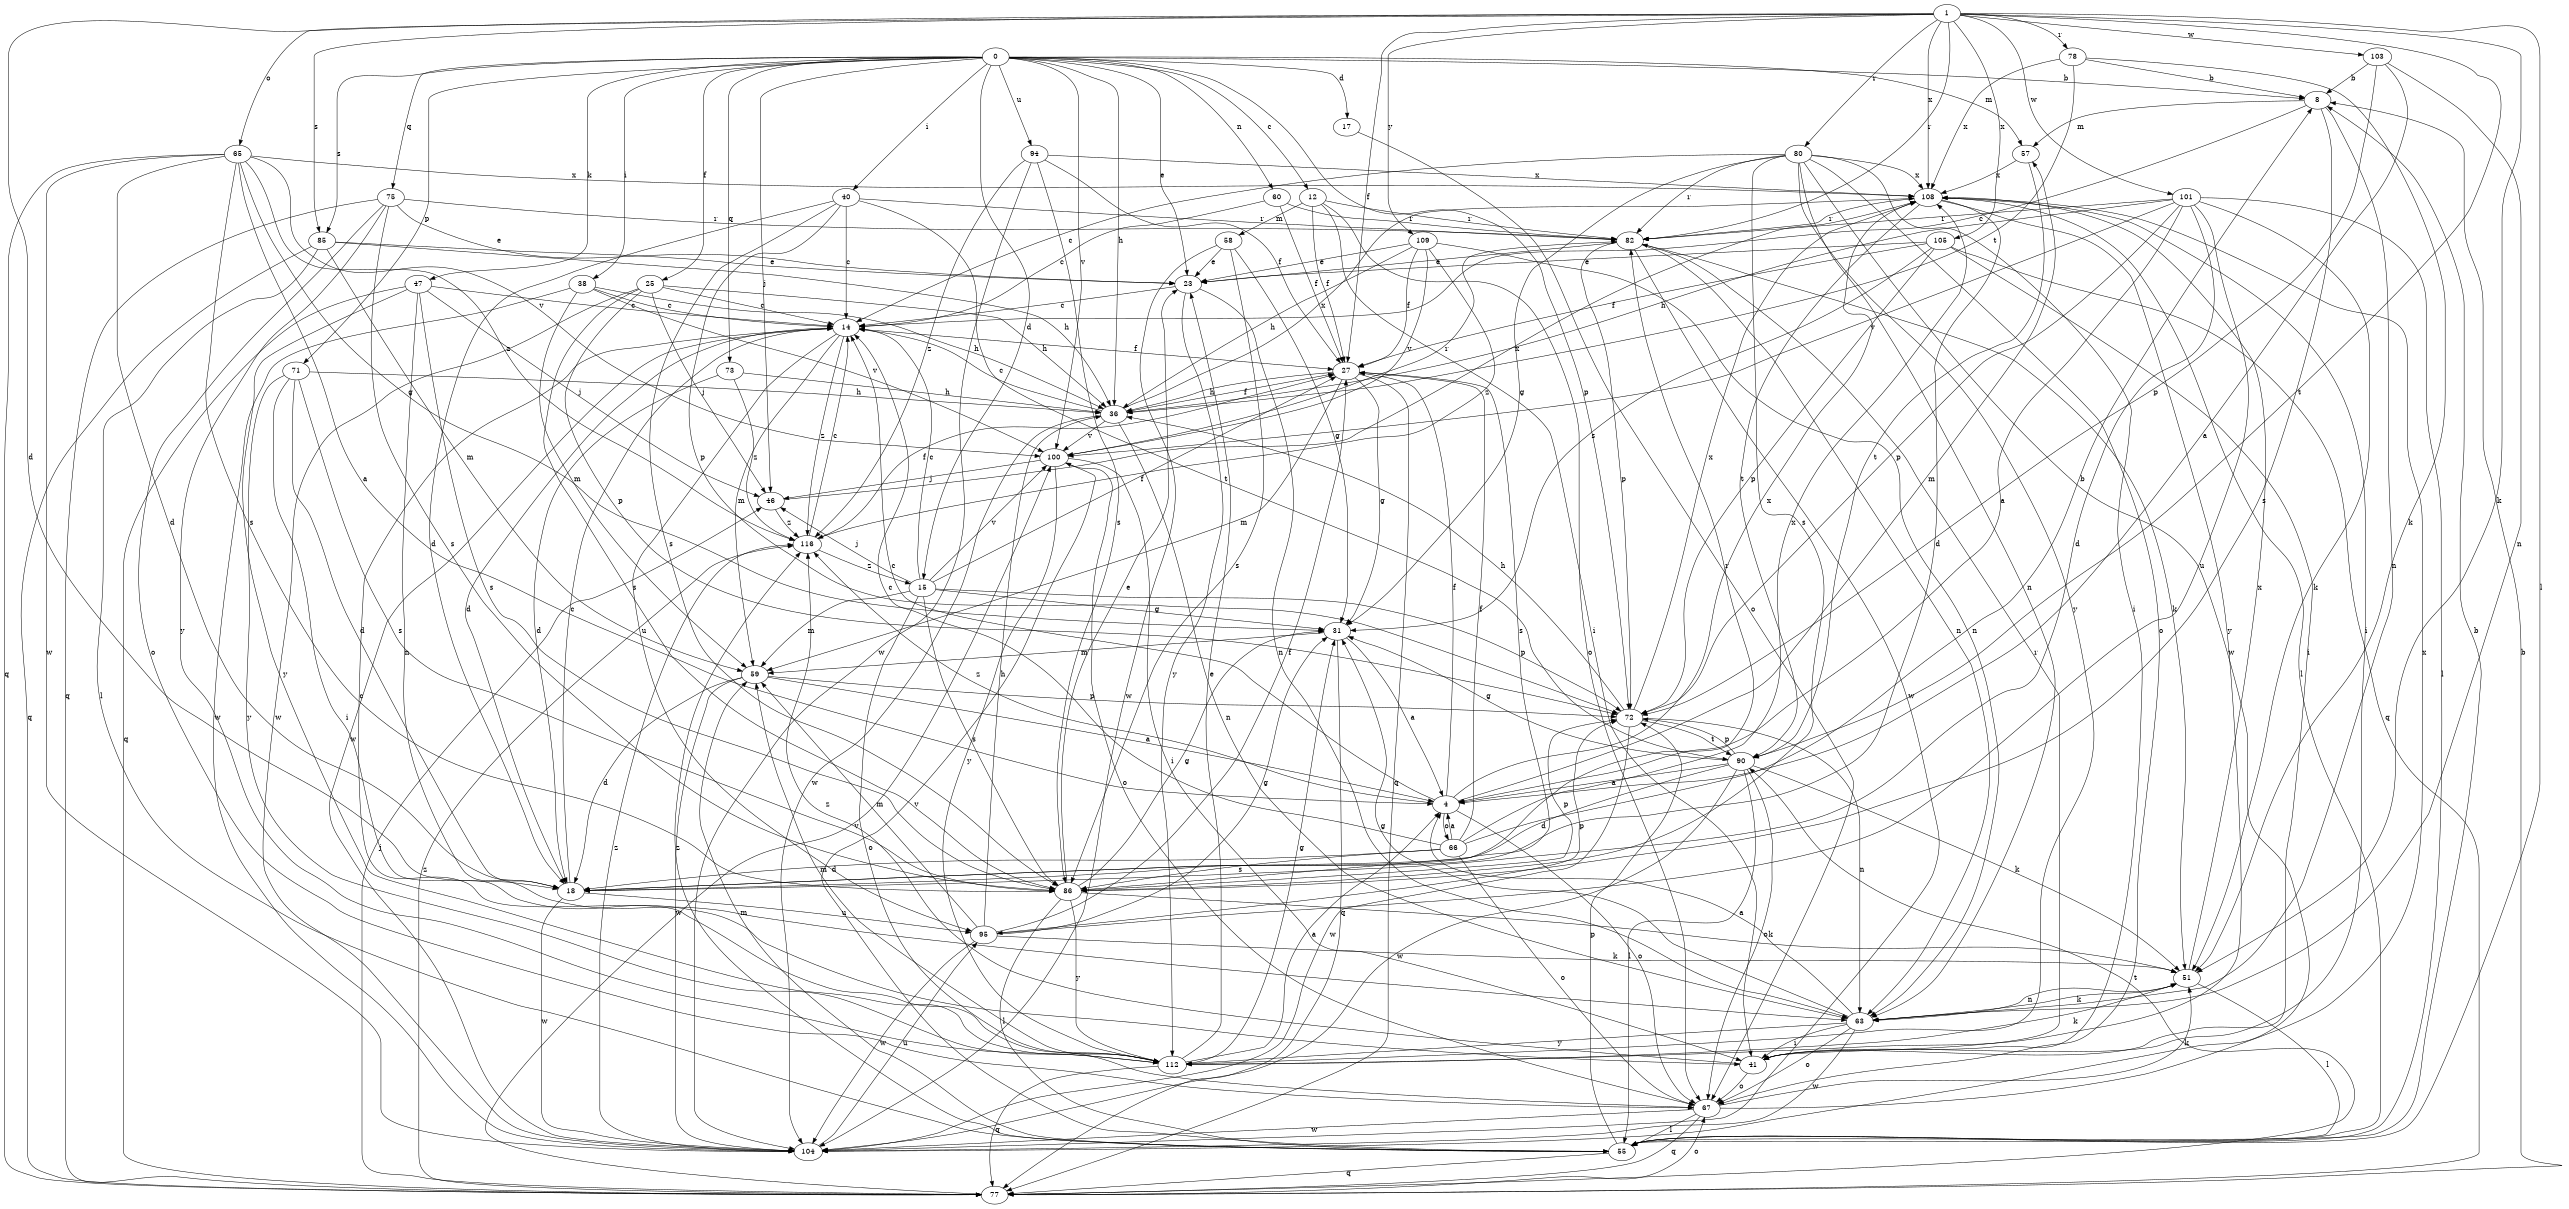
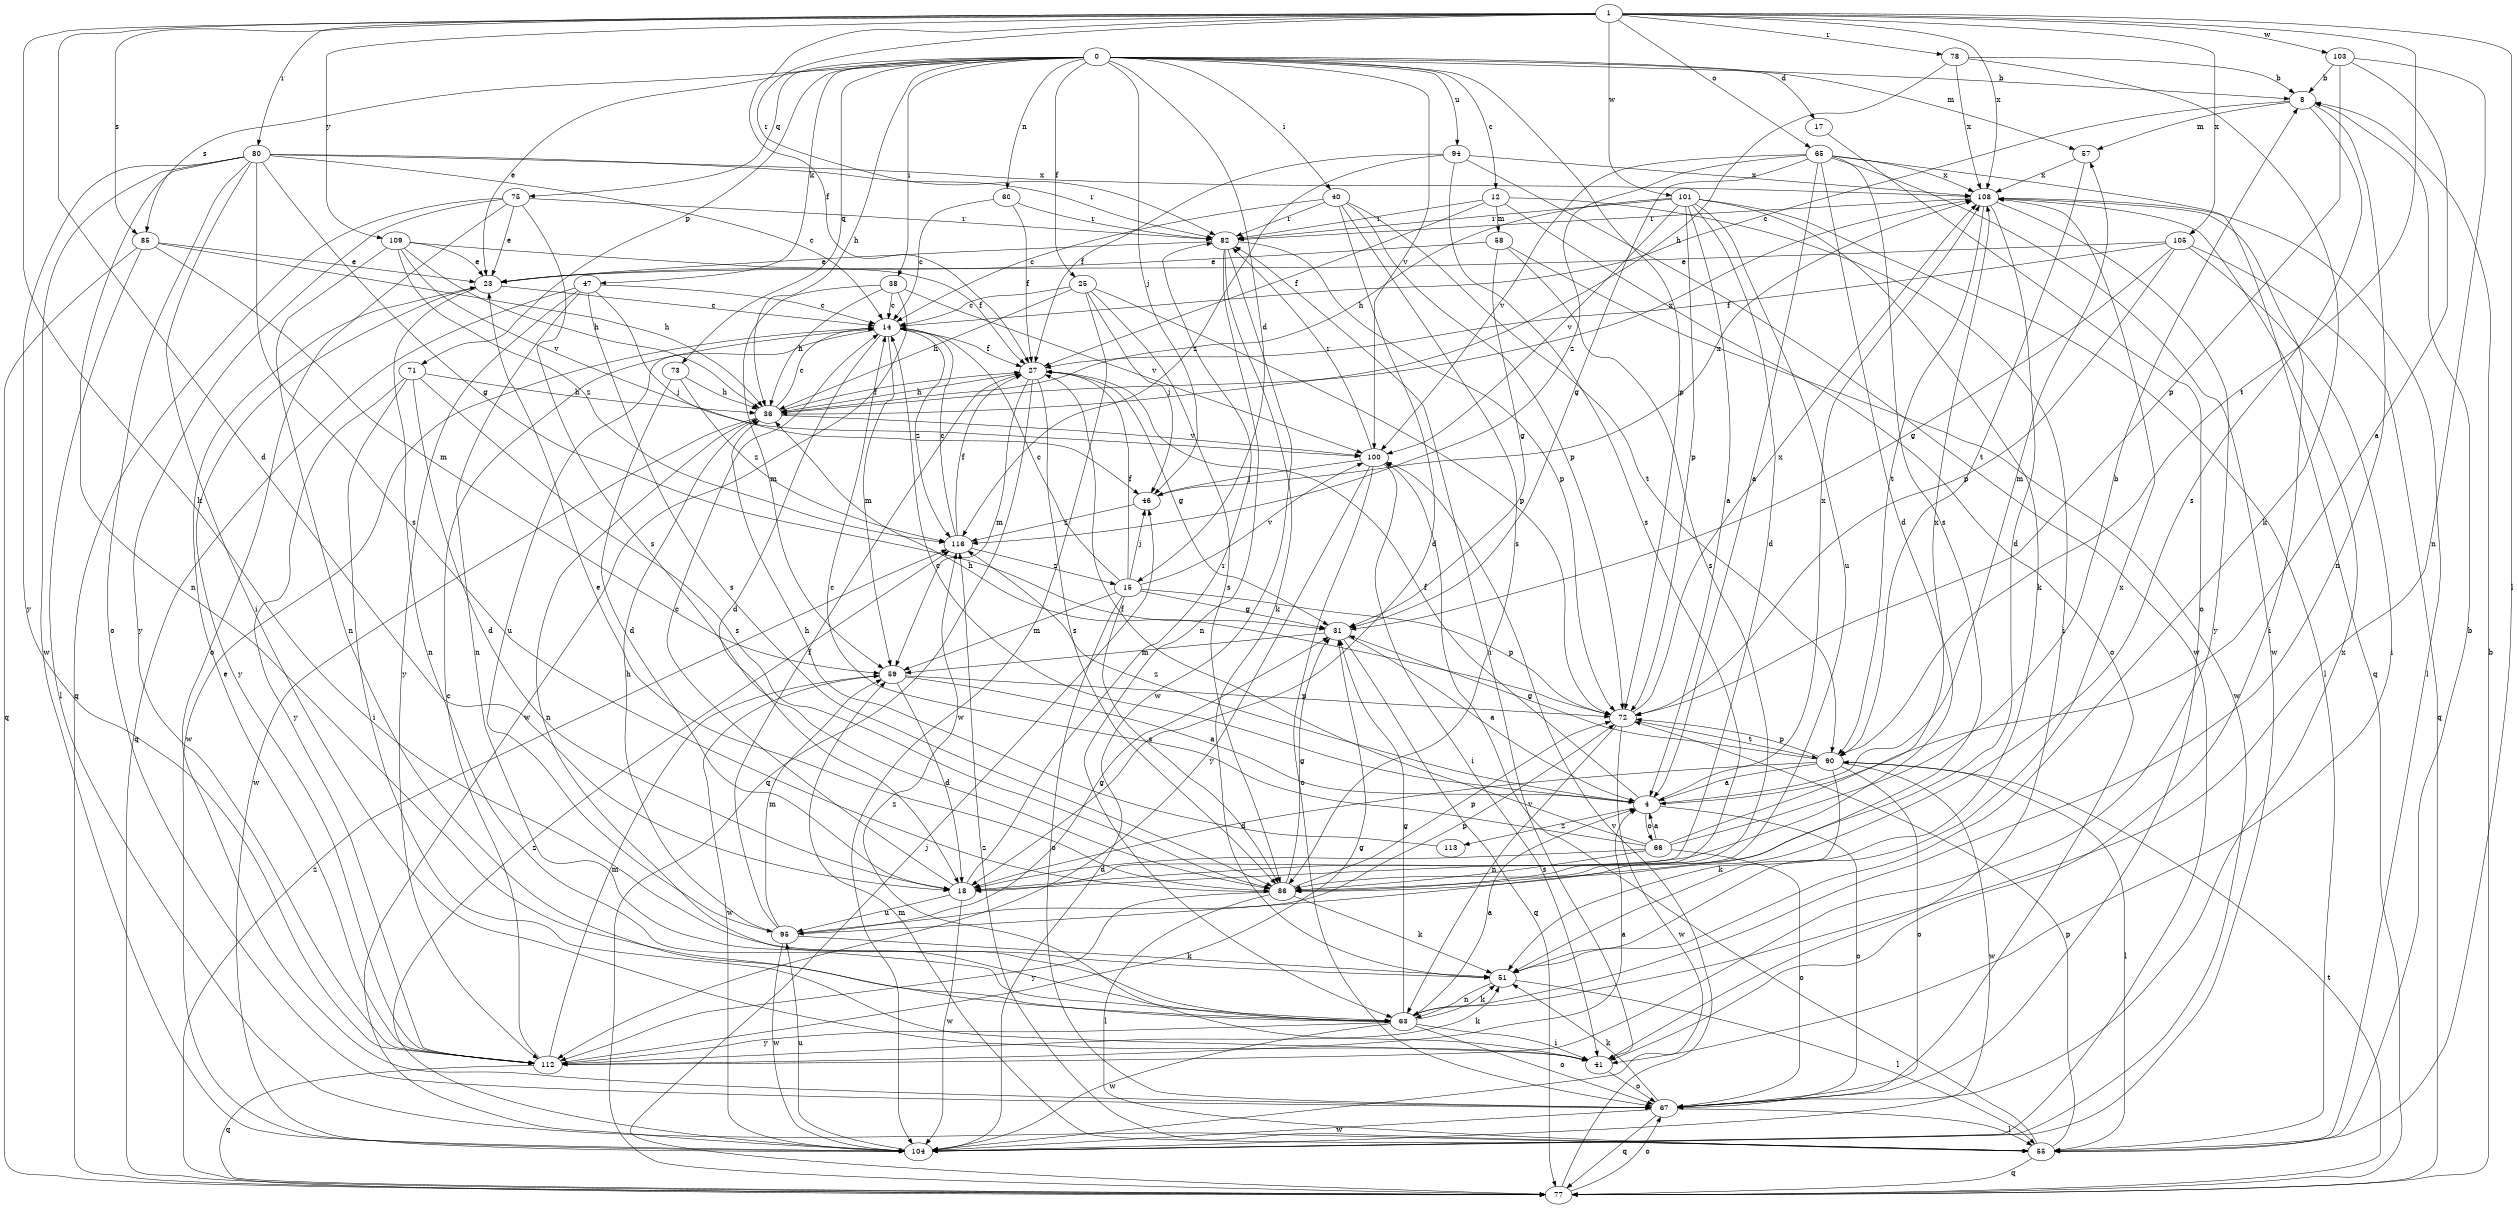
(1995, 241) -> (1679, 241)
(1594, 436) -> (1913, 436)
none -> (1451, 848)
